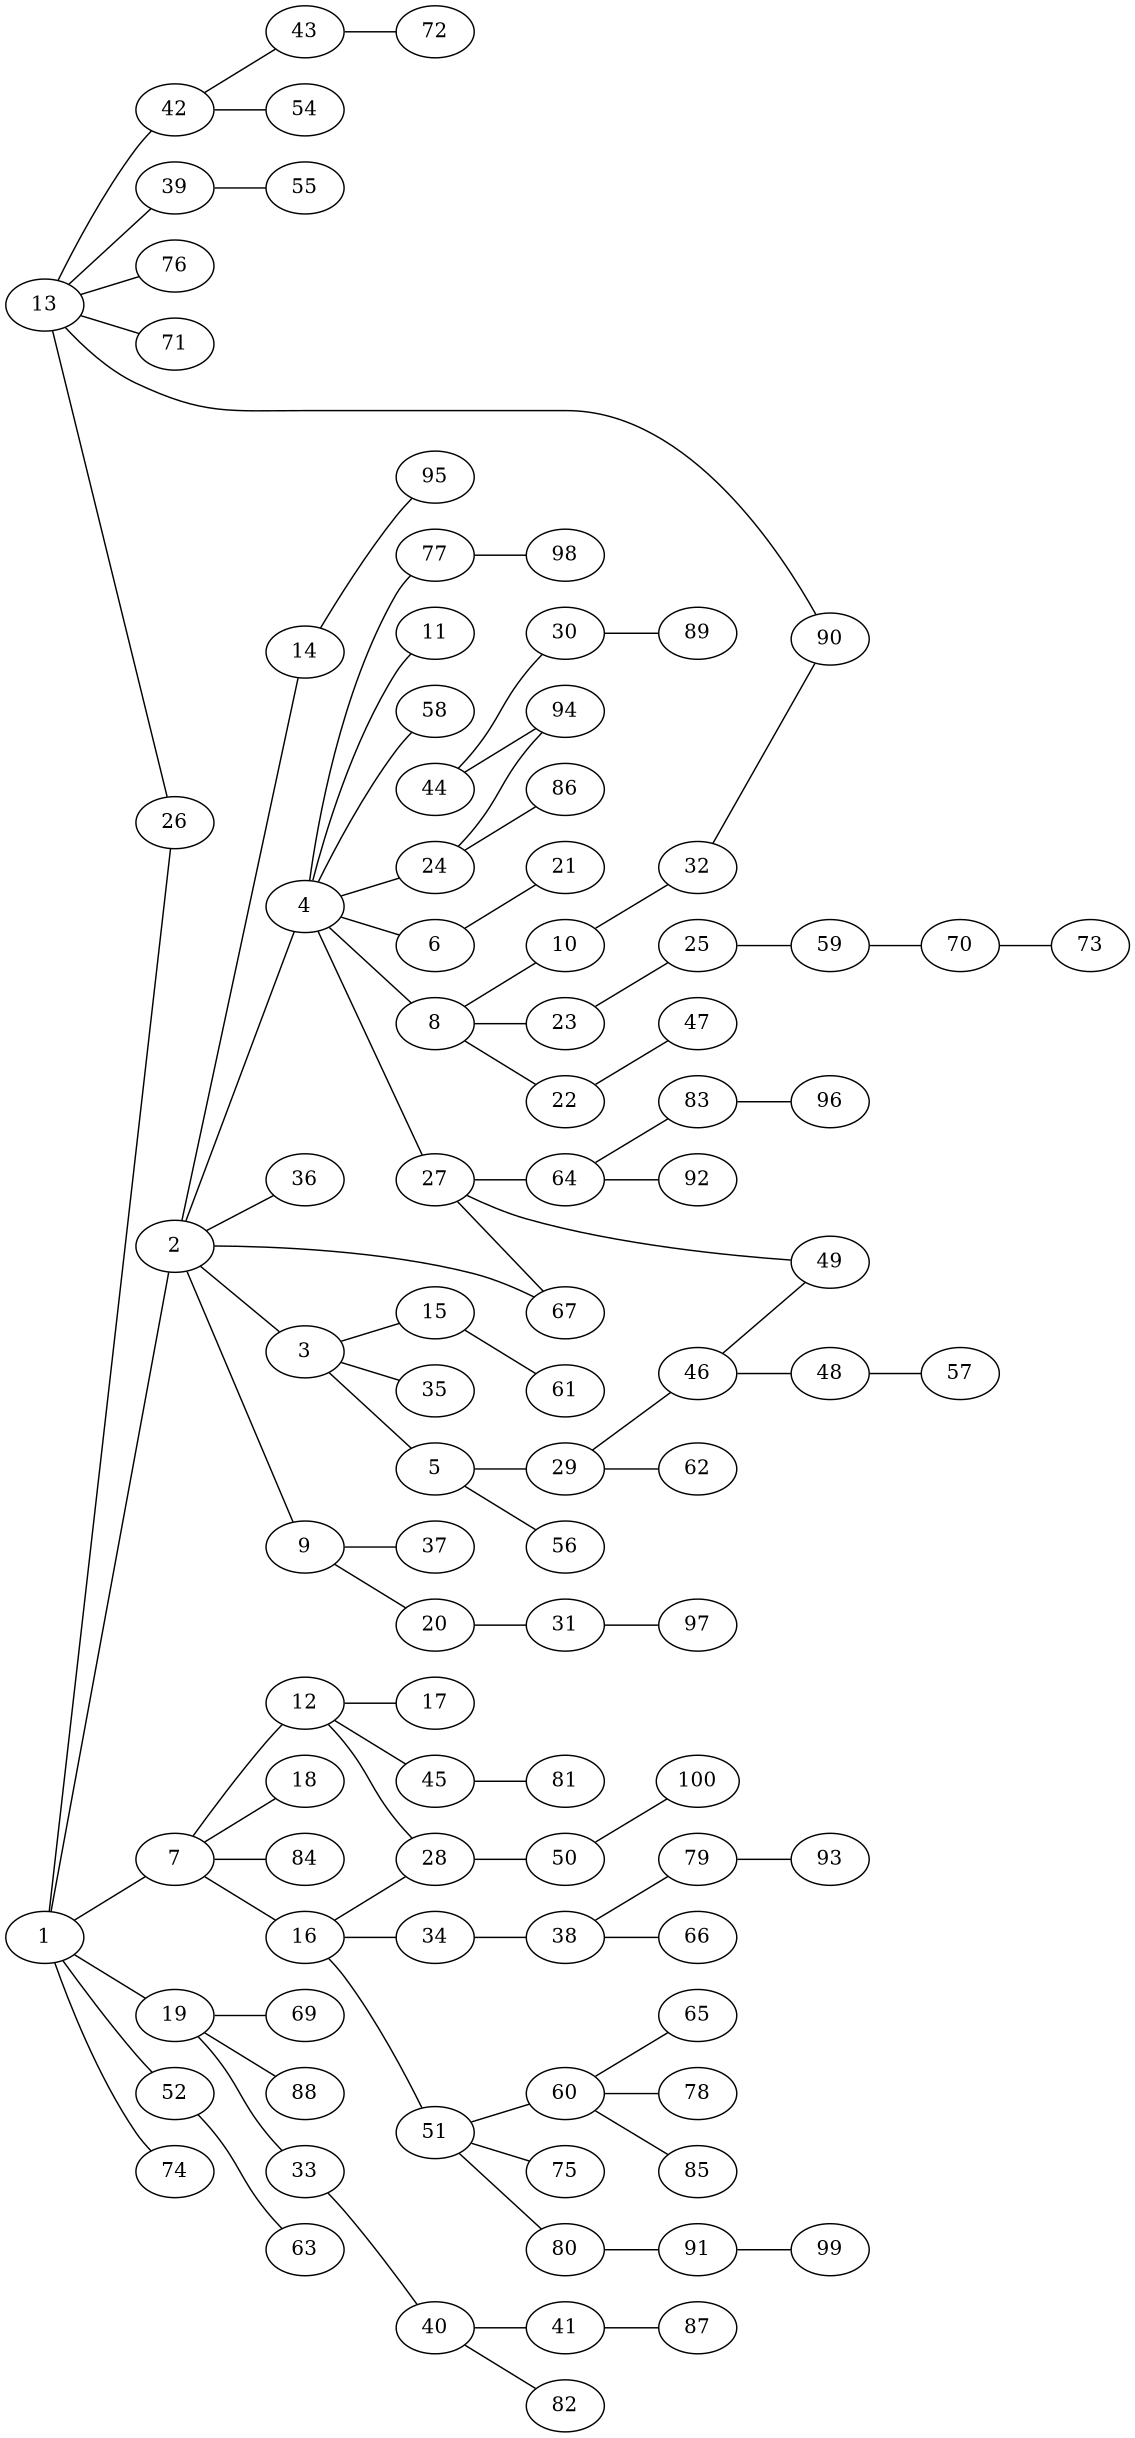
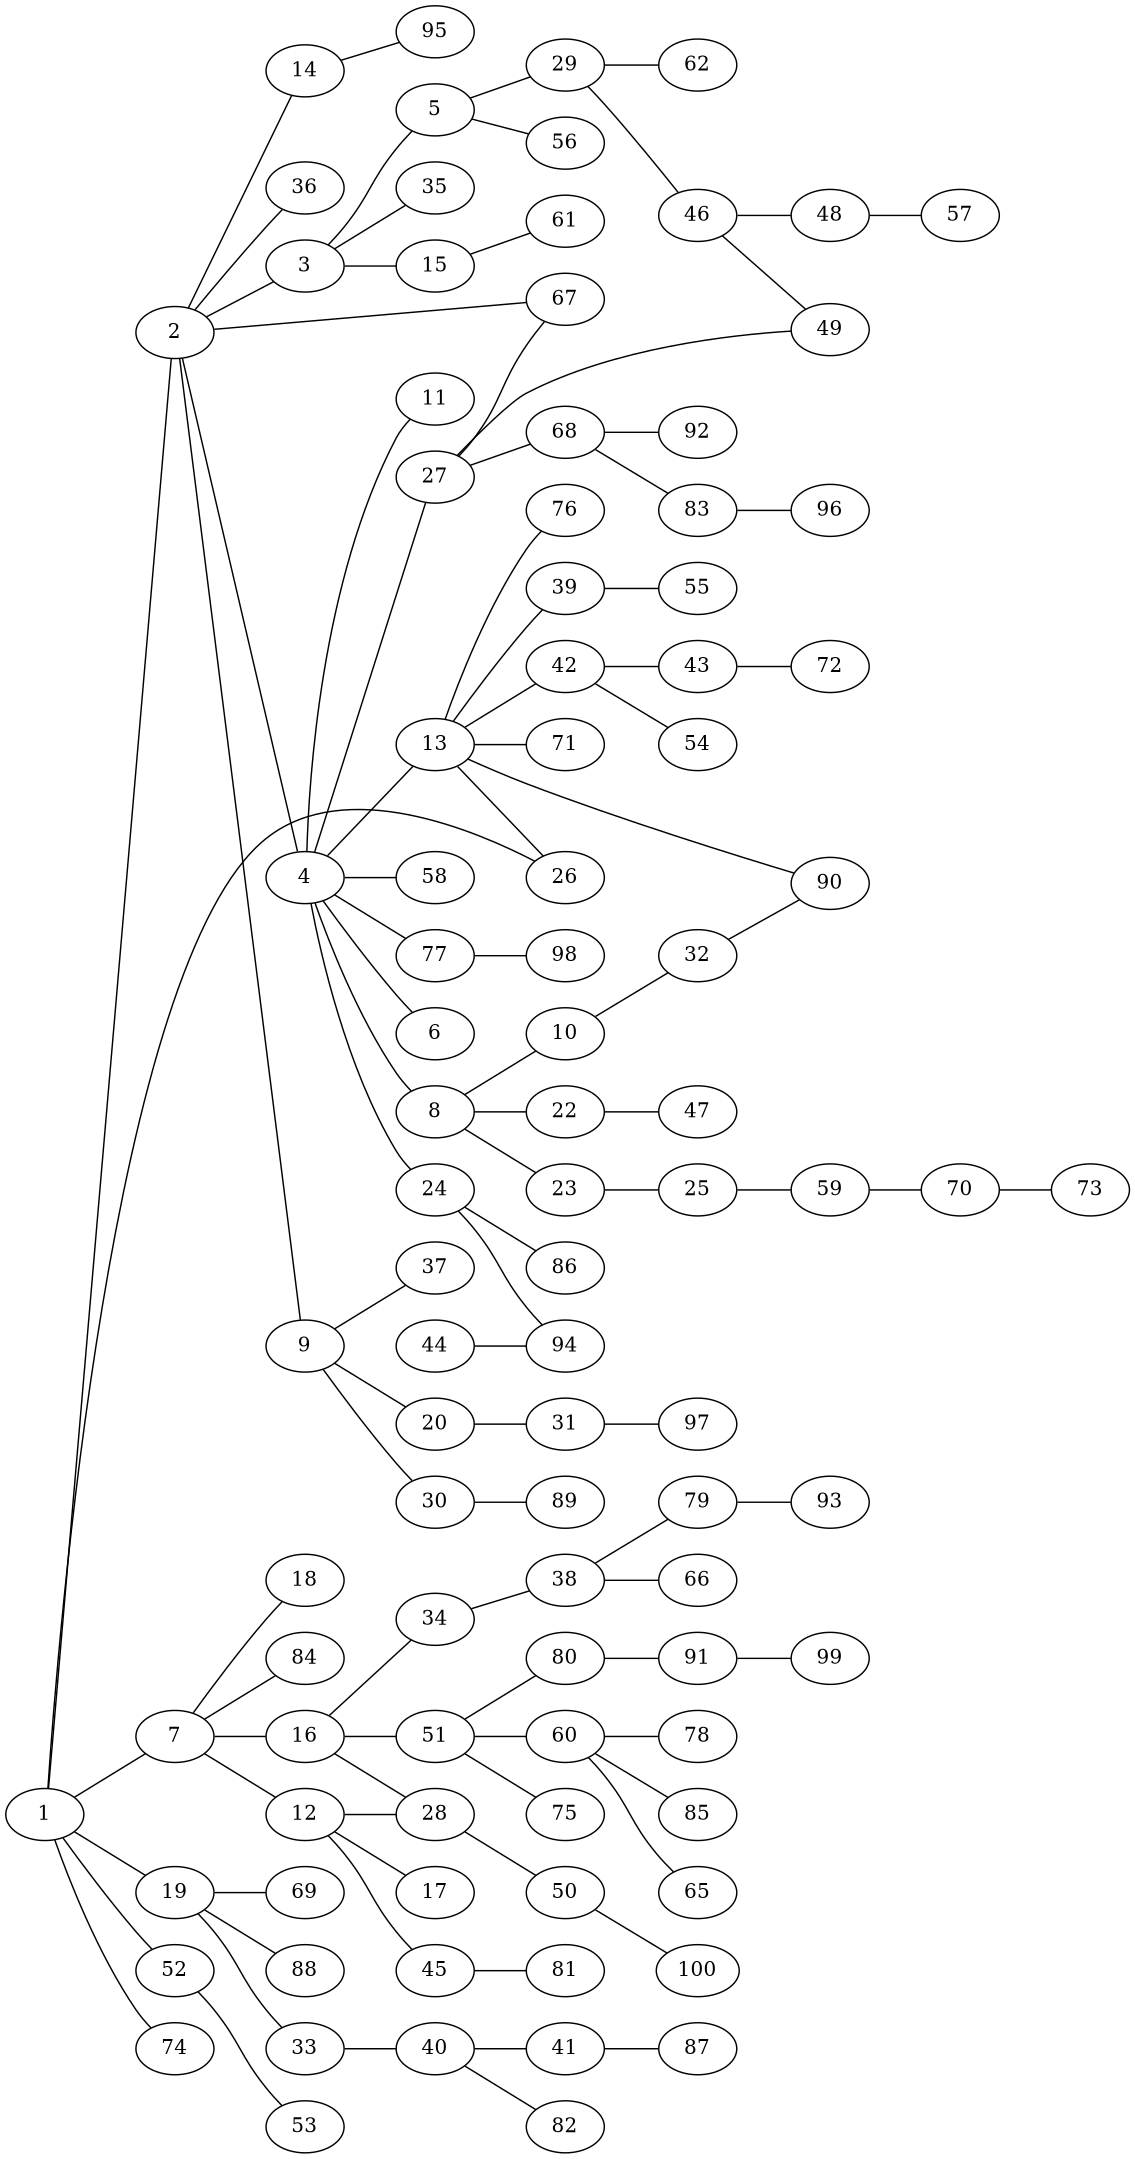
(500, 711) -> (366, 1426)
none -> (362, 820)
(565, 868) -> none
(565, 1180) -> (565, 432)
(305, 2250) -> (305, 2127)
